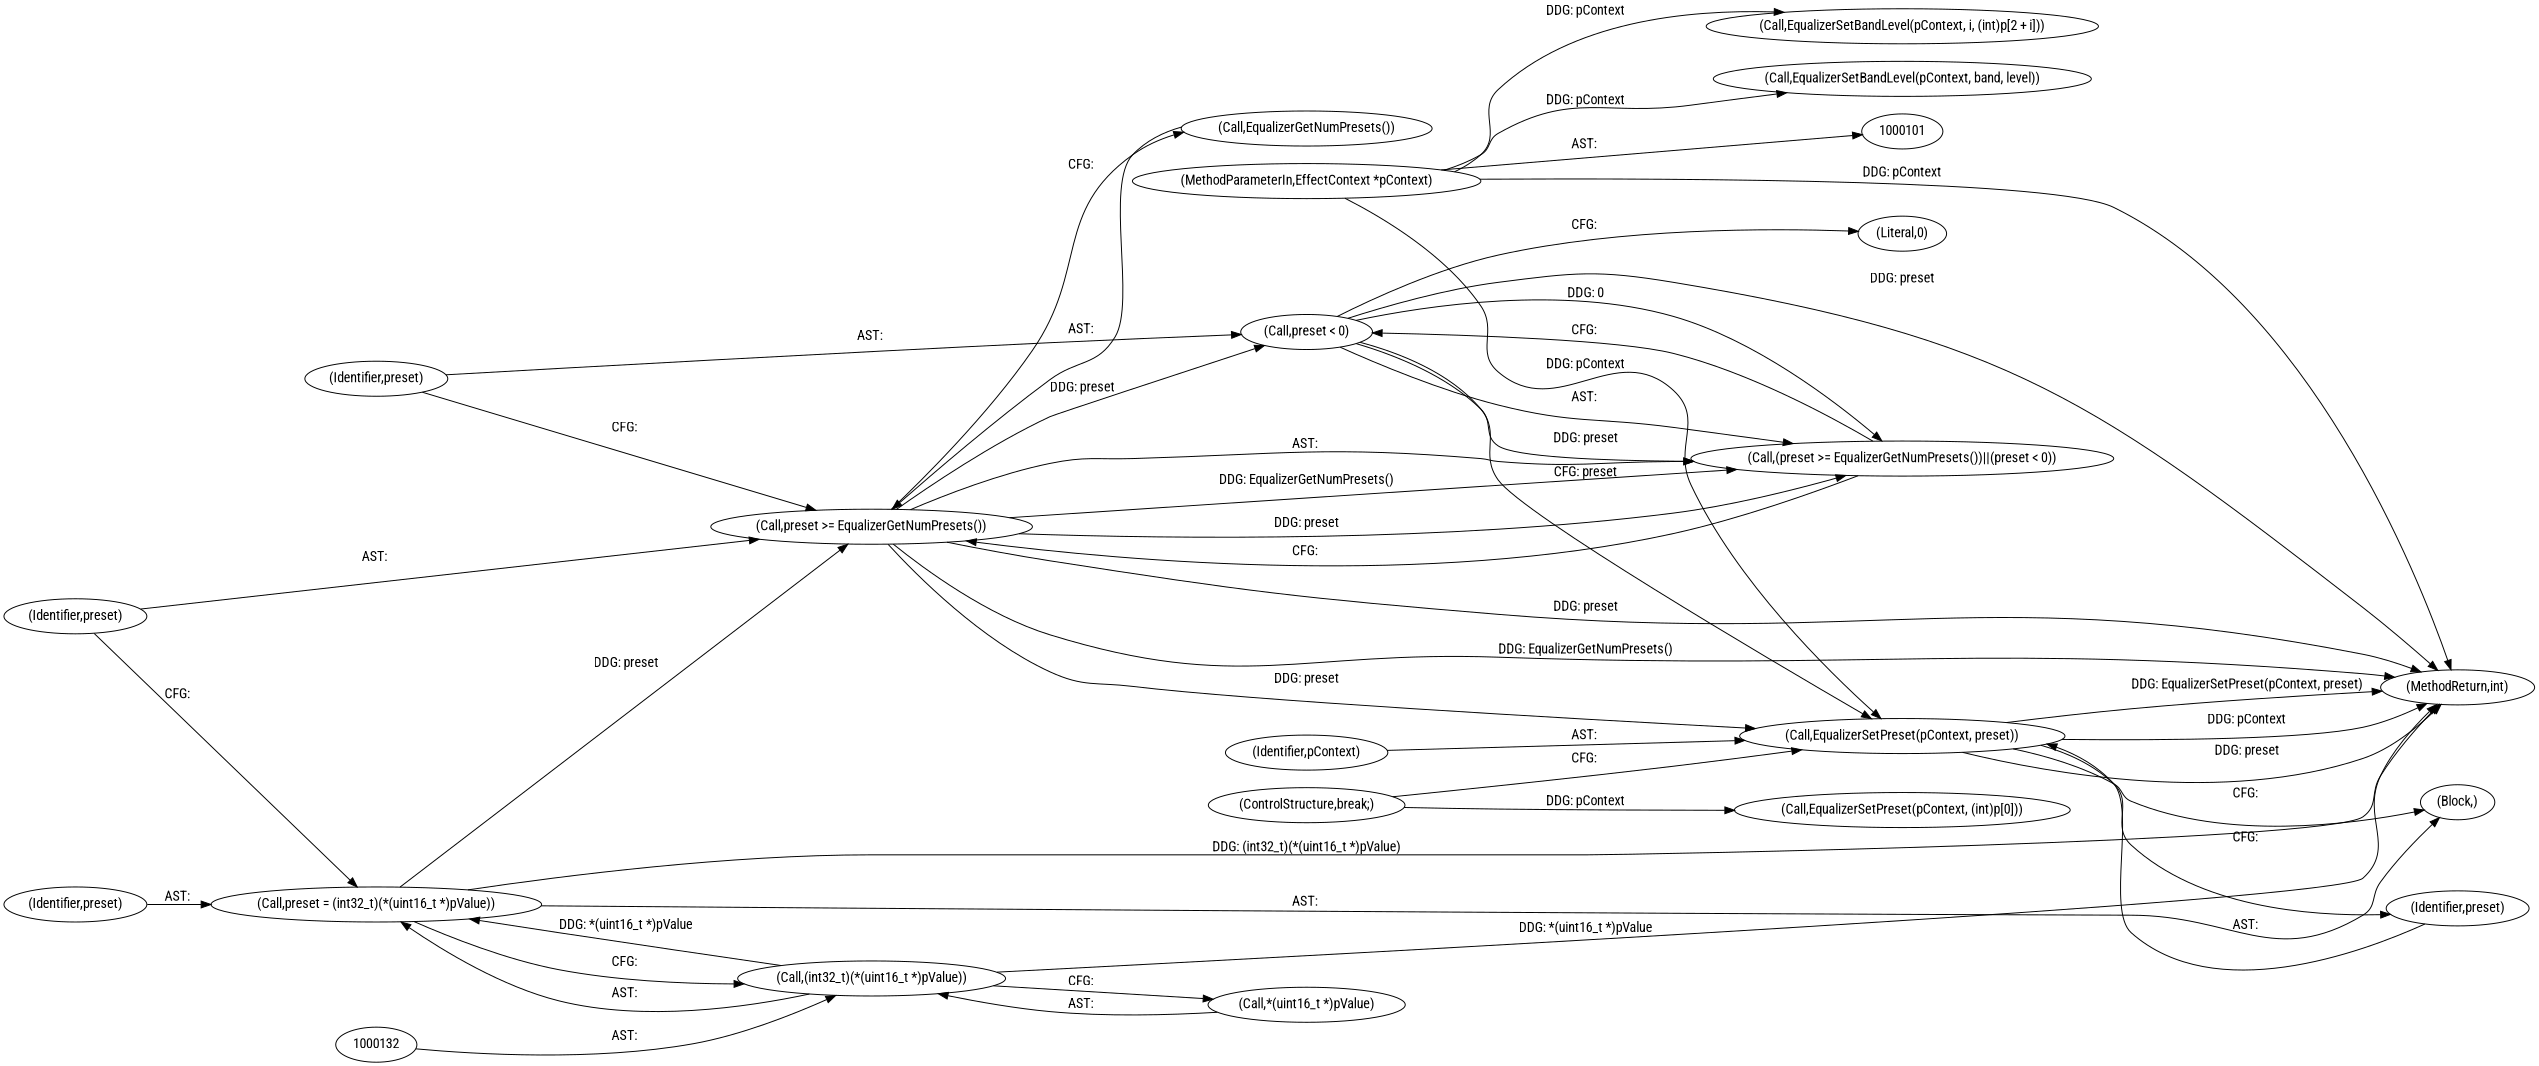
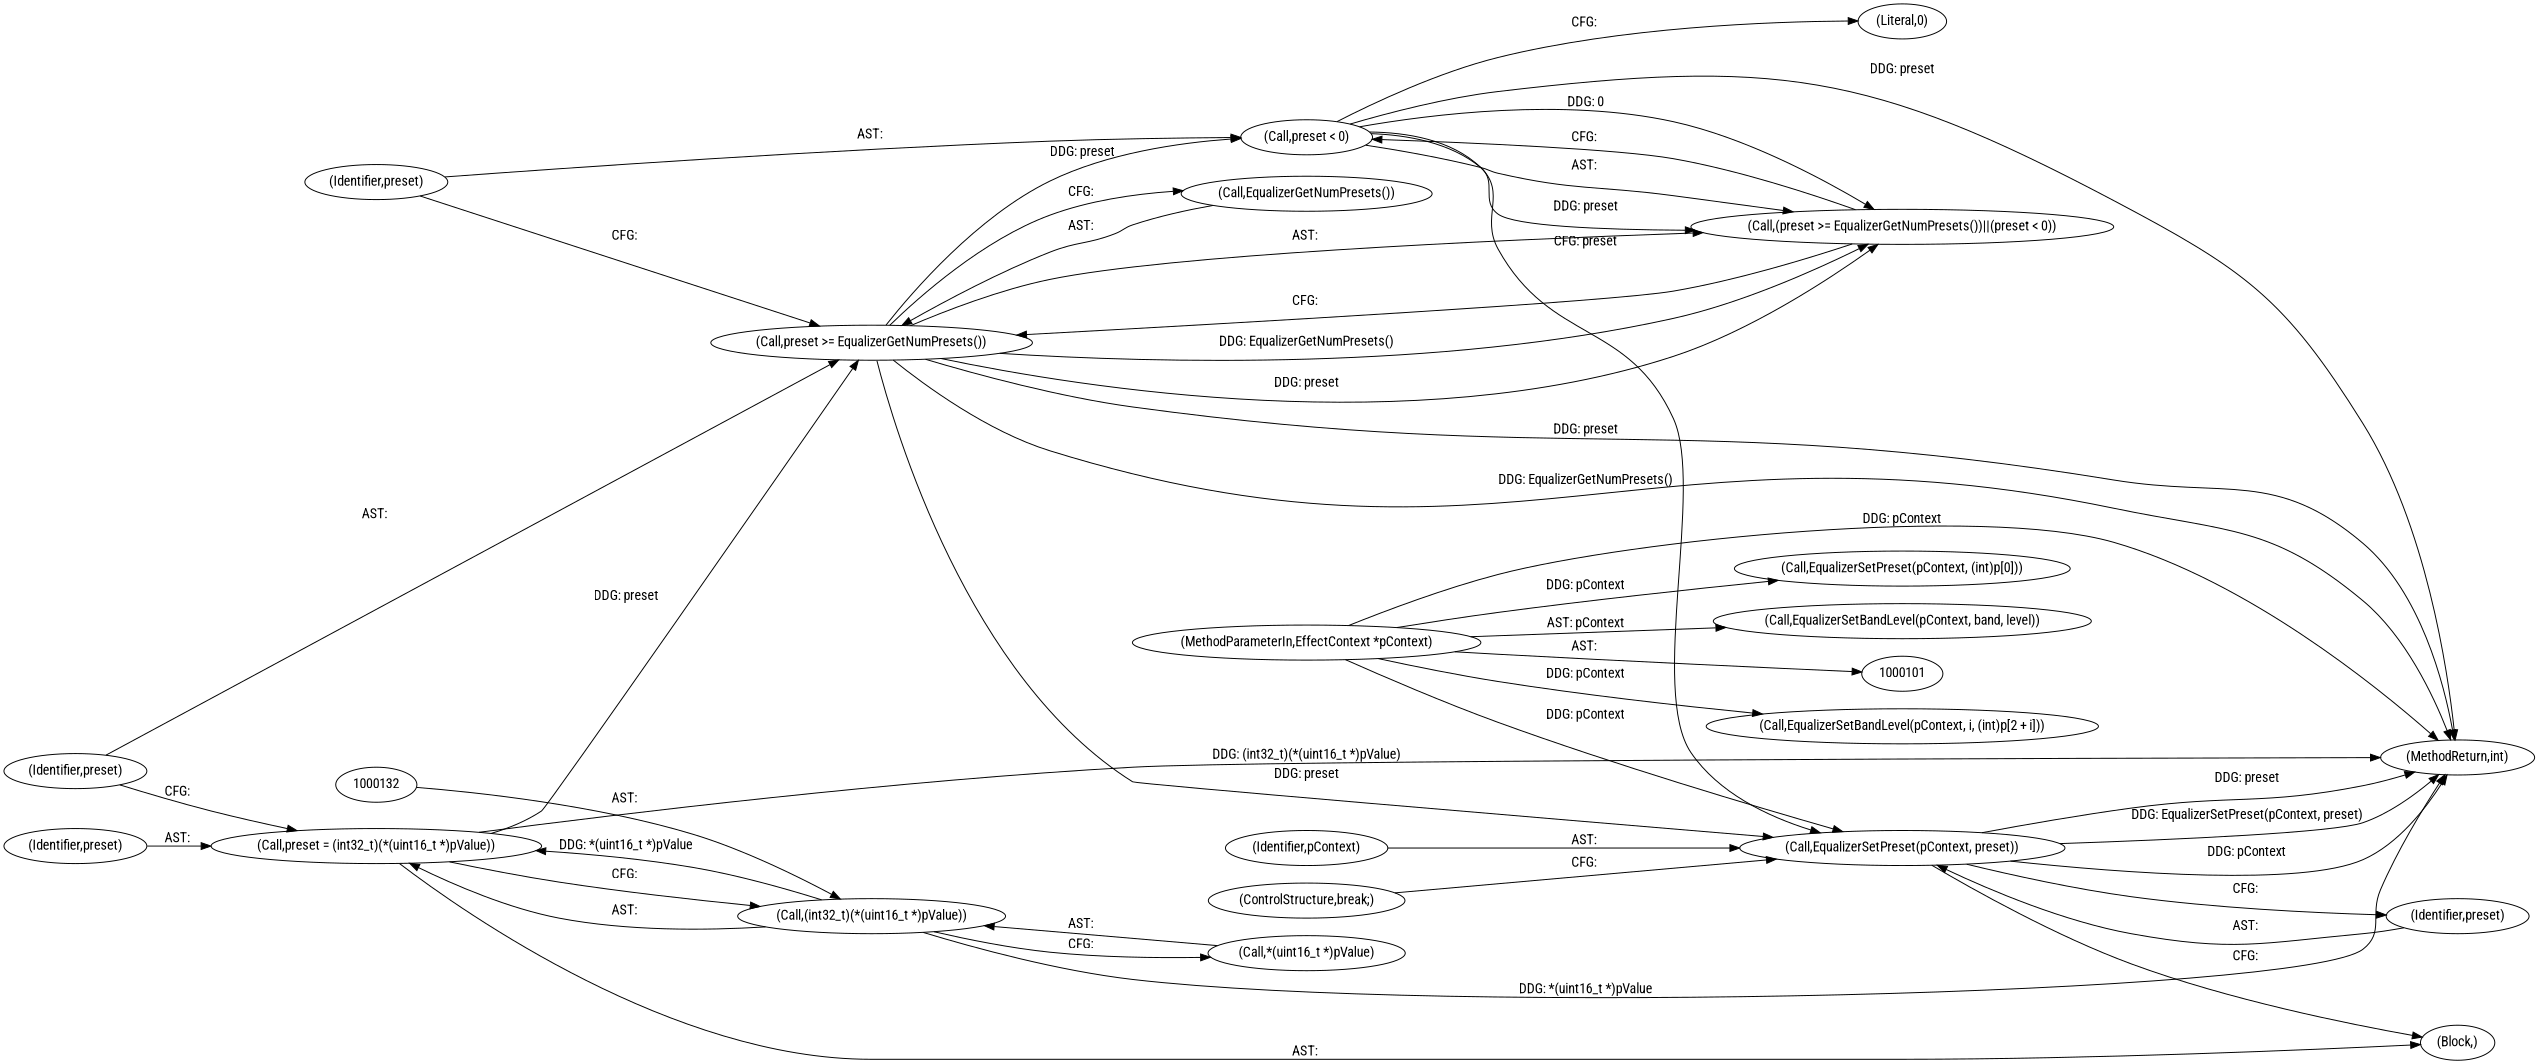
(1586, 101) -> (1586, 624)
(1564, 810) -> (1582, 602)
